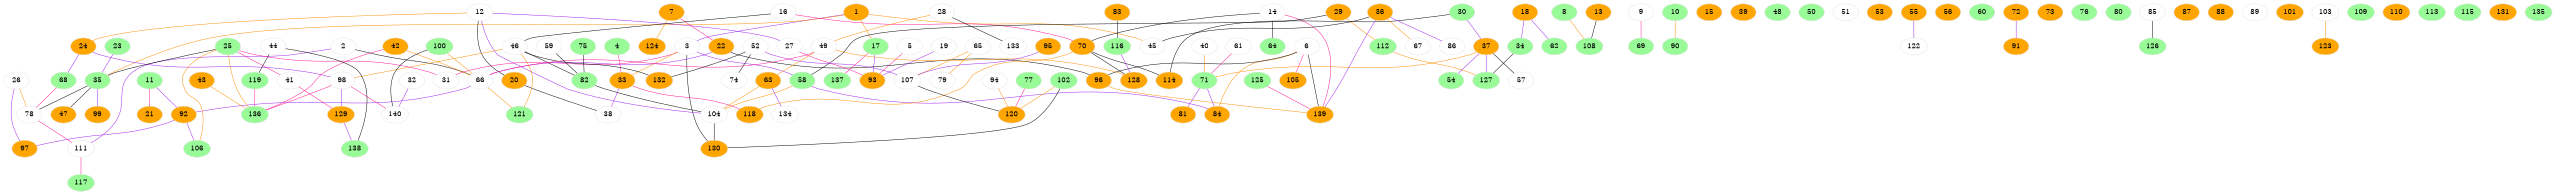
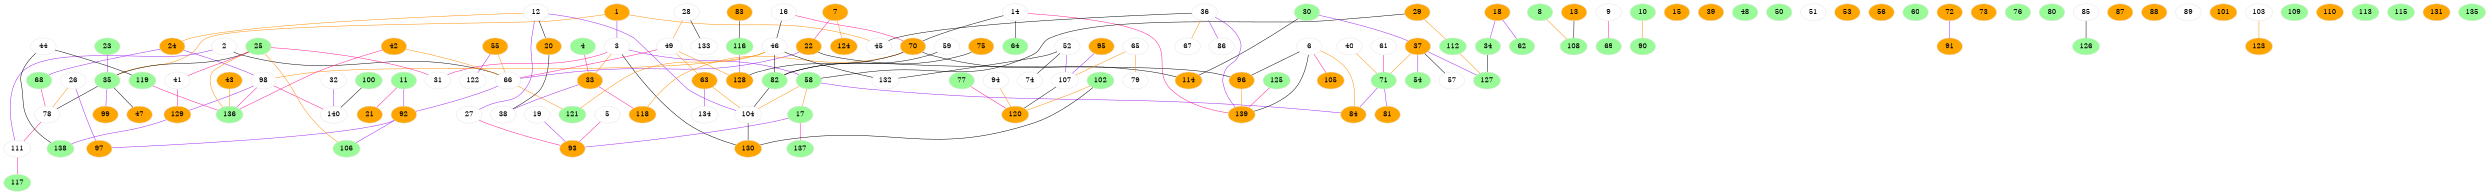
(1380, 12) -> (1205, 12)
(865, 28) -> (804, 98)
(583, 46) -> (981, 46)
(460, 64) -> (501, 61)
(659, 81) -> (885, 81)
